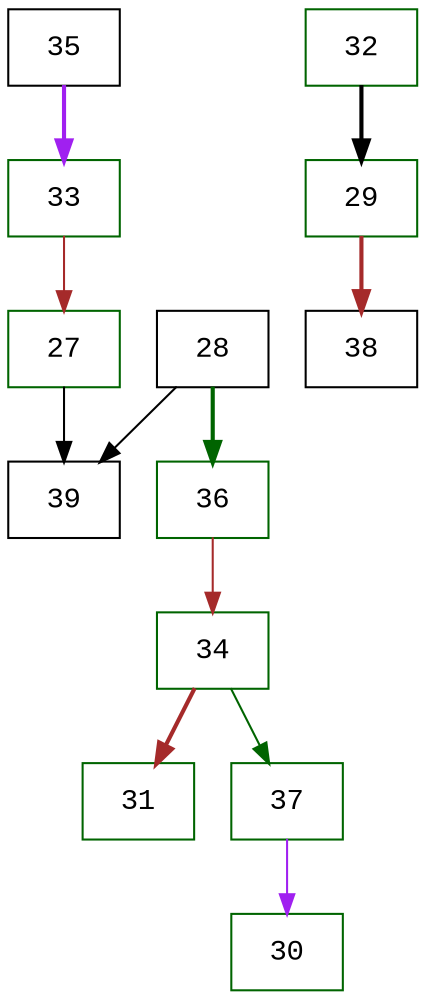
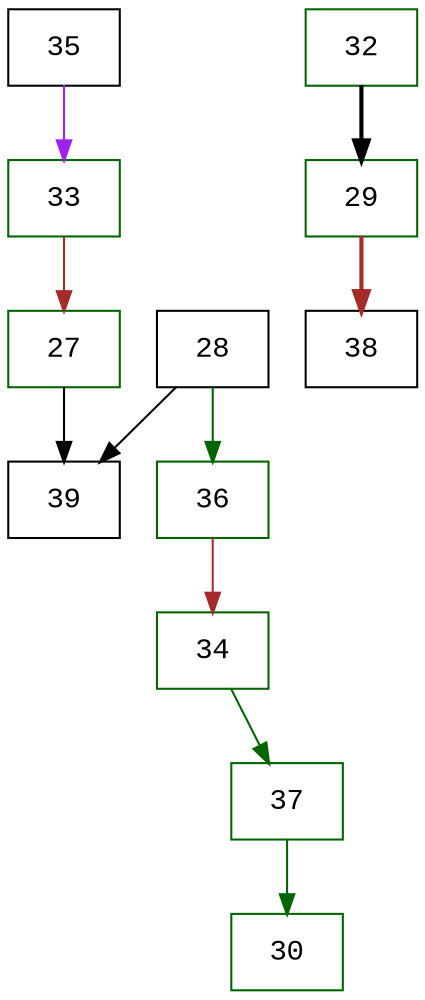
(64, 113) -> (64, 113)
(213, 414) -> (213, 414)
(138, 801) -> none
(287, 867) -> (287, 867)
